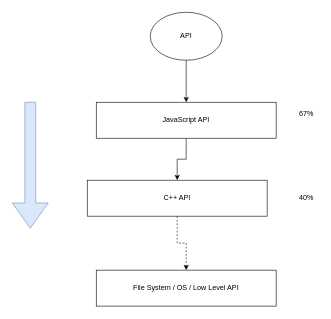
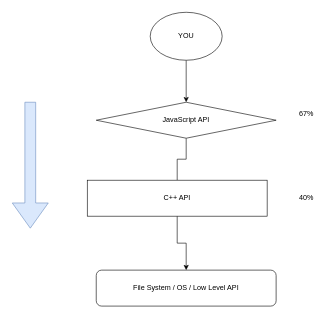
(186, 36) -> (186, 36)
(186, 120) -> (186, 120)
(177, 174) -> (177, 176)
(179, 243) -> (179, 243)
(186, 288) -> (186, 288)
